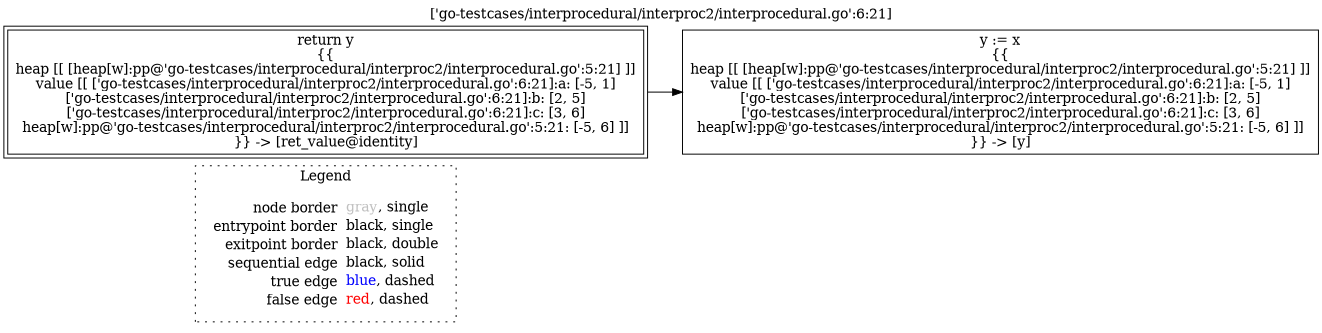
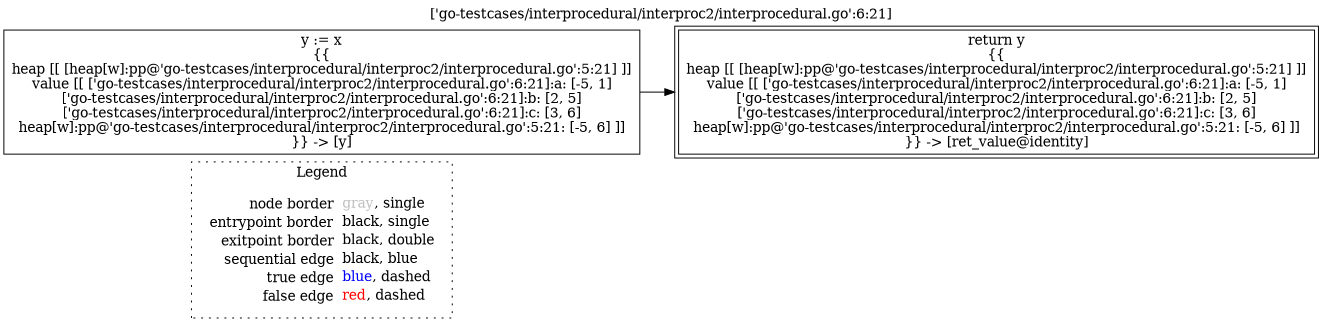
(660, 92) -> (652, 92)
(404, 263) -> (398, 259)
